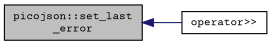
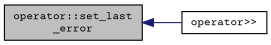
(73, 23) -> (73, 23)
